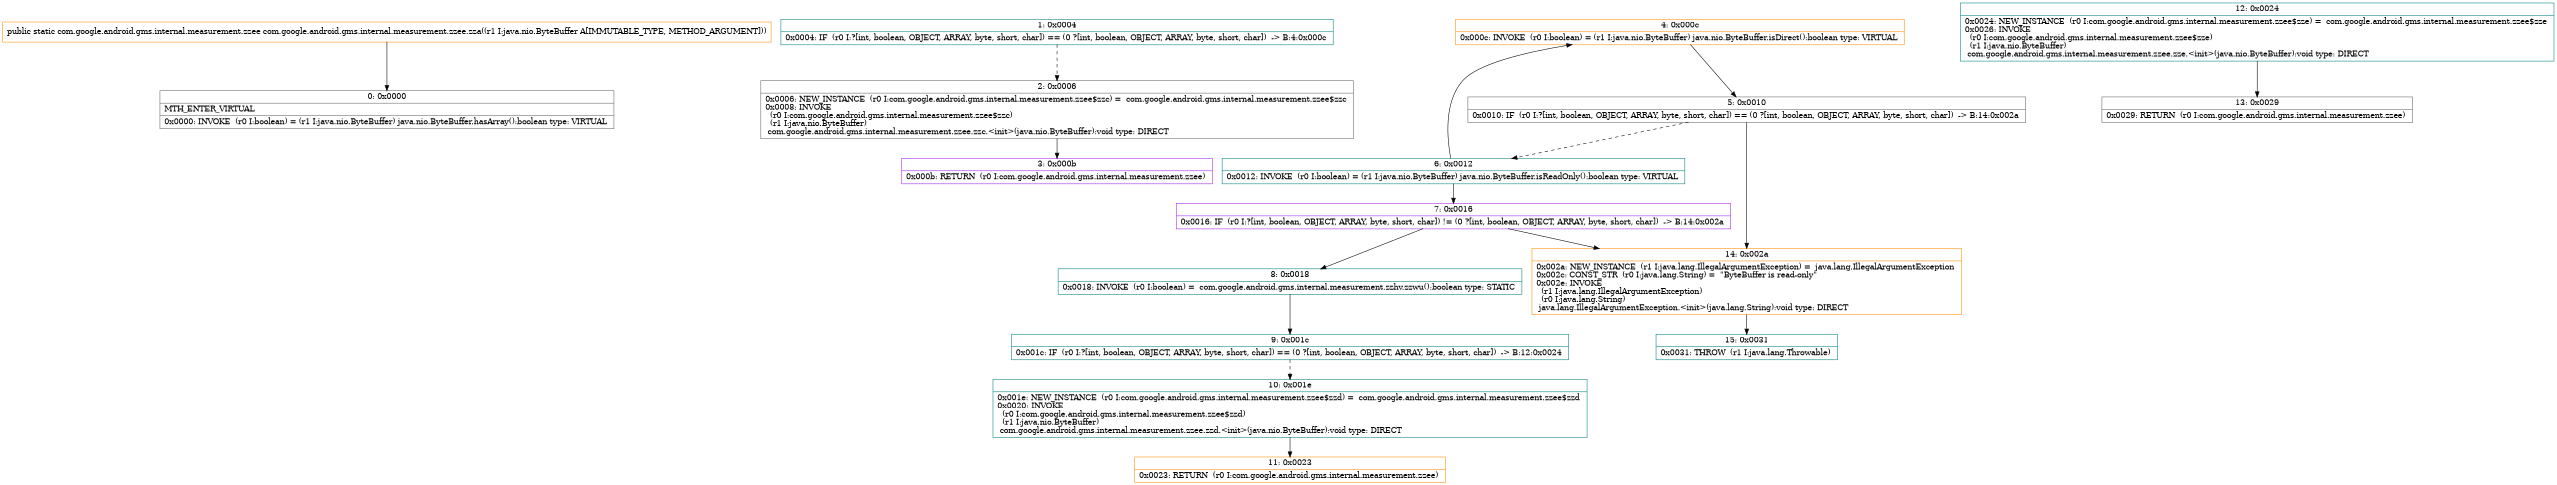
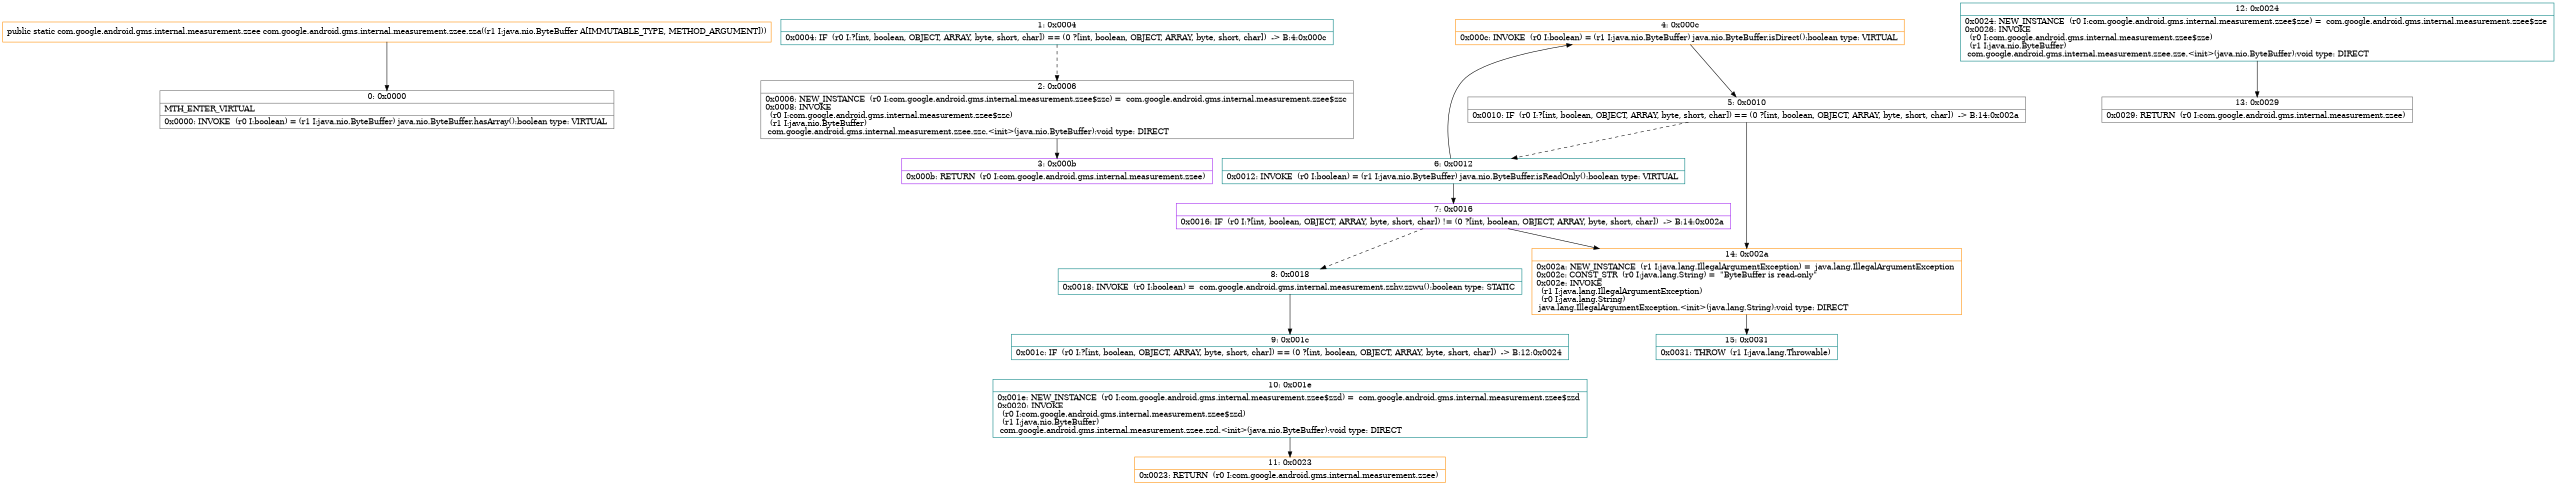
(1374, 248) -> (1374, 248)
(1290, 367) -> none
